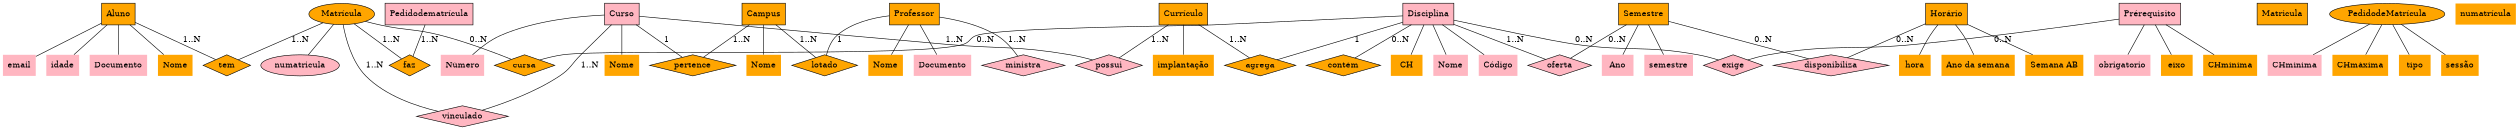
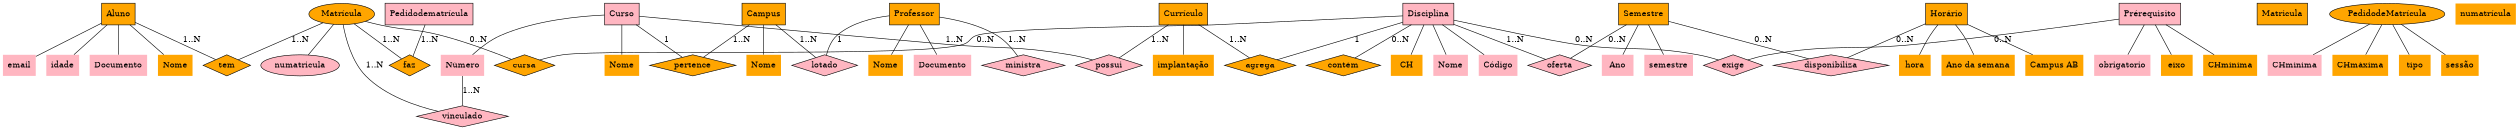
(825, 65) -> (825, 65)
(2054, 65) -> (2054, 65)
(555, 79) -> (462, 91)
